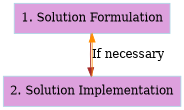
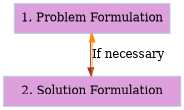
(92, 18) -> (92, 18)
(92, 91) -> (92, 91)
